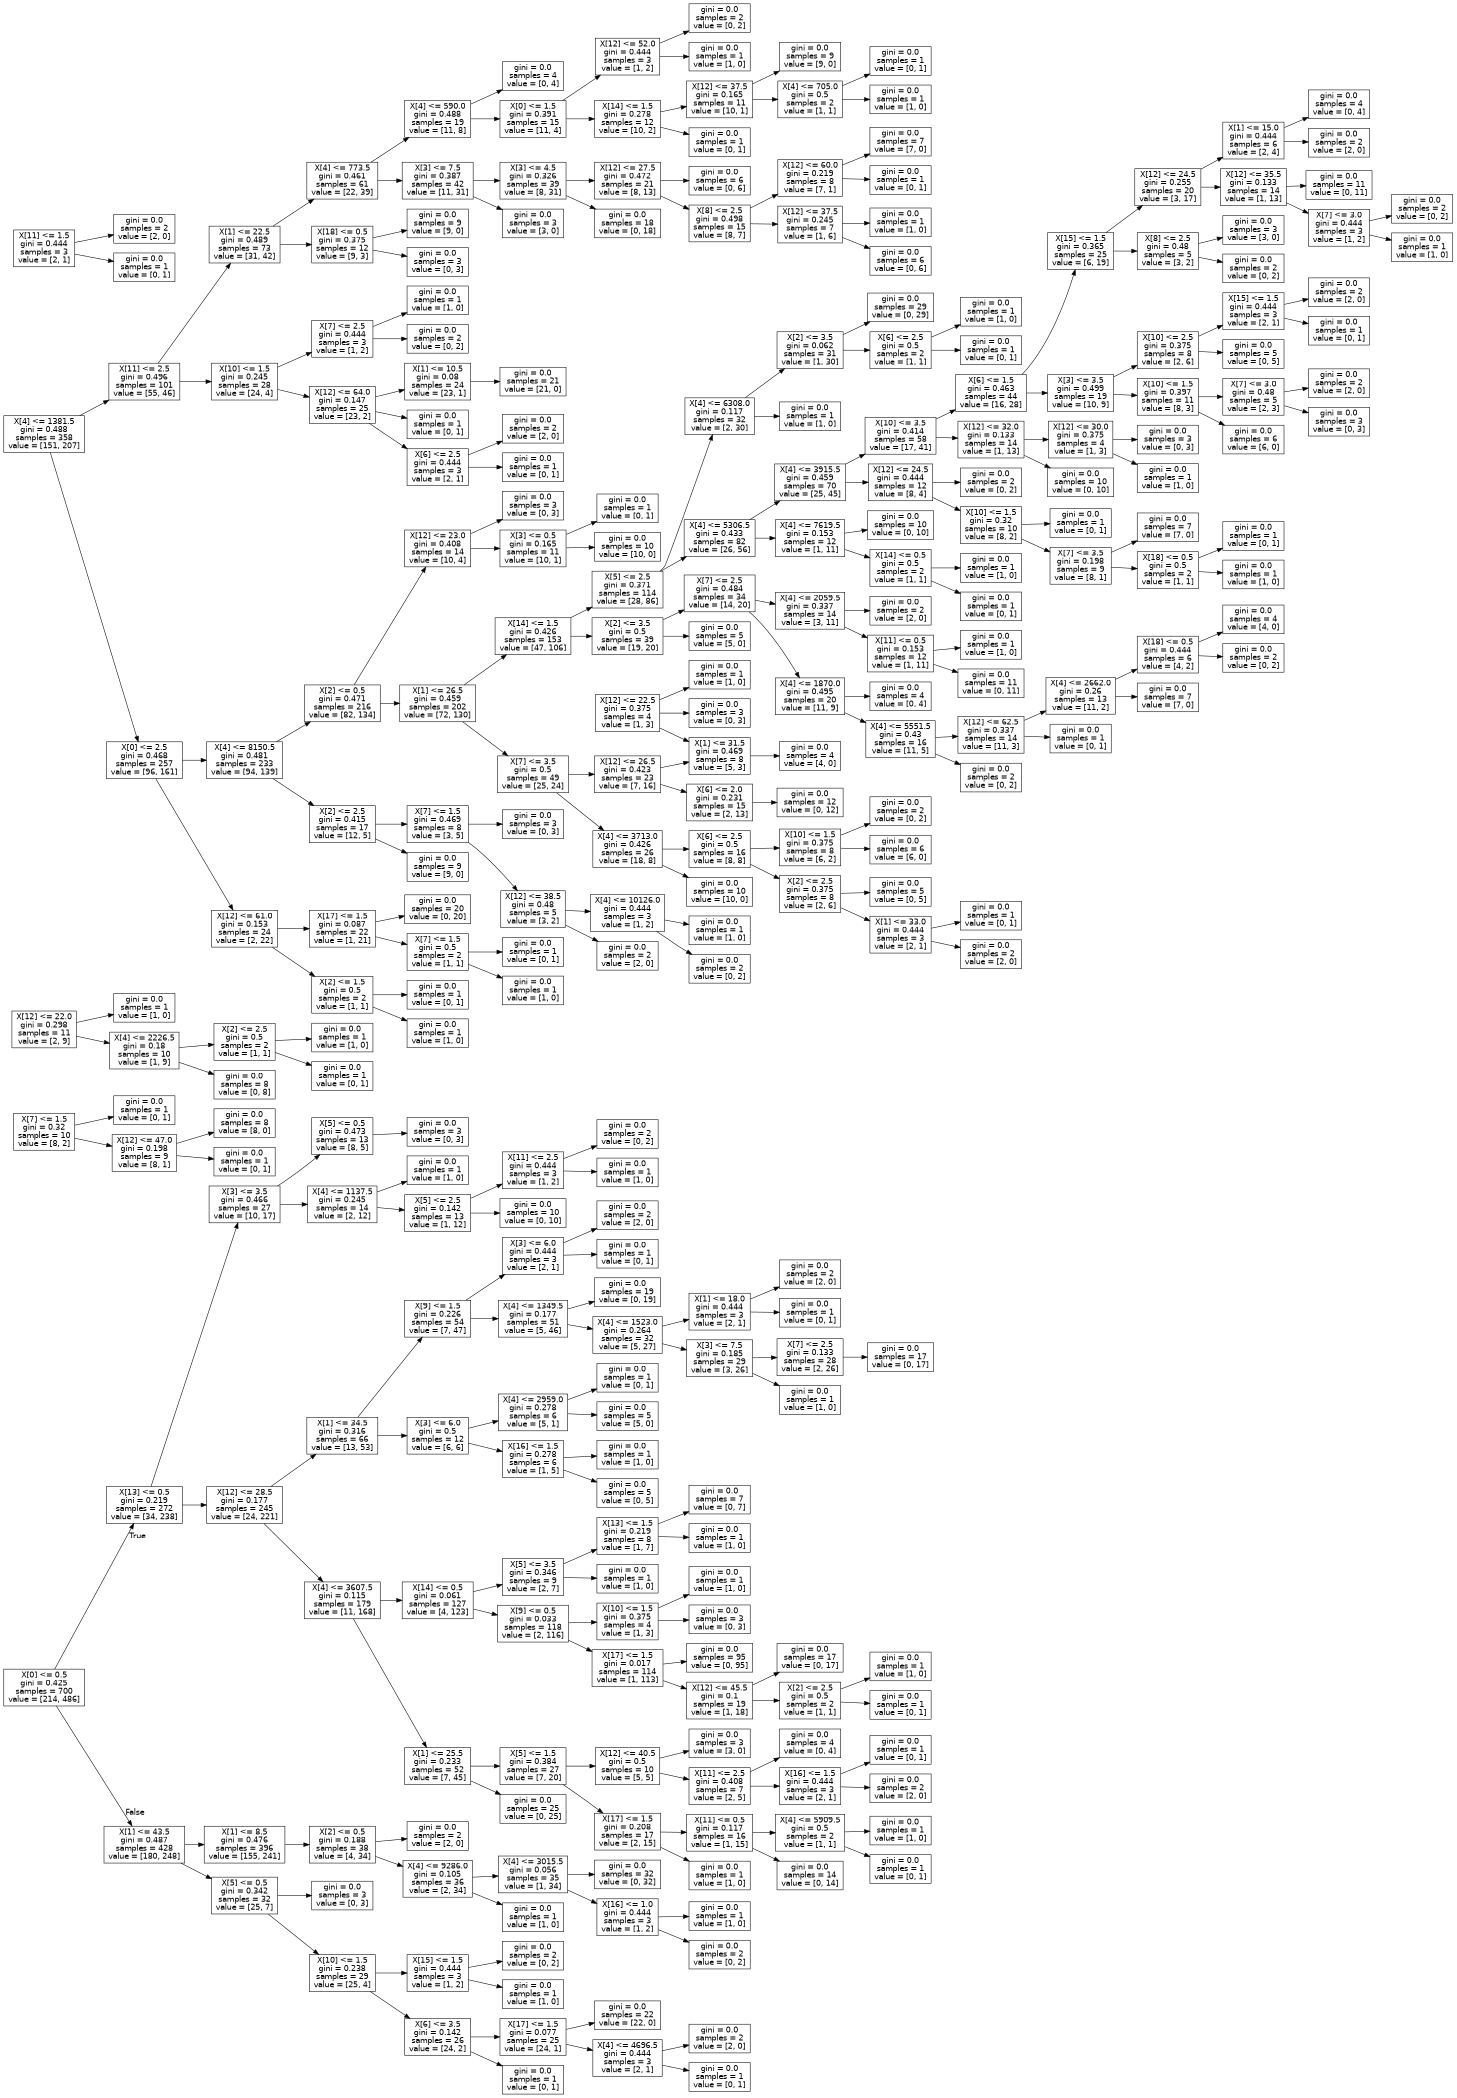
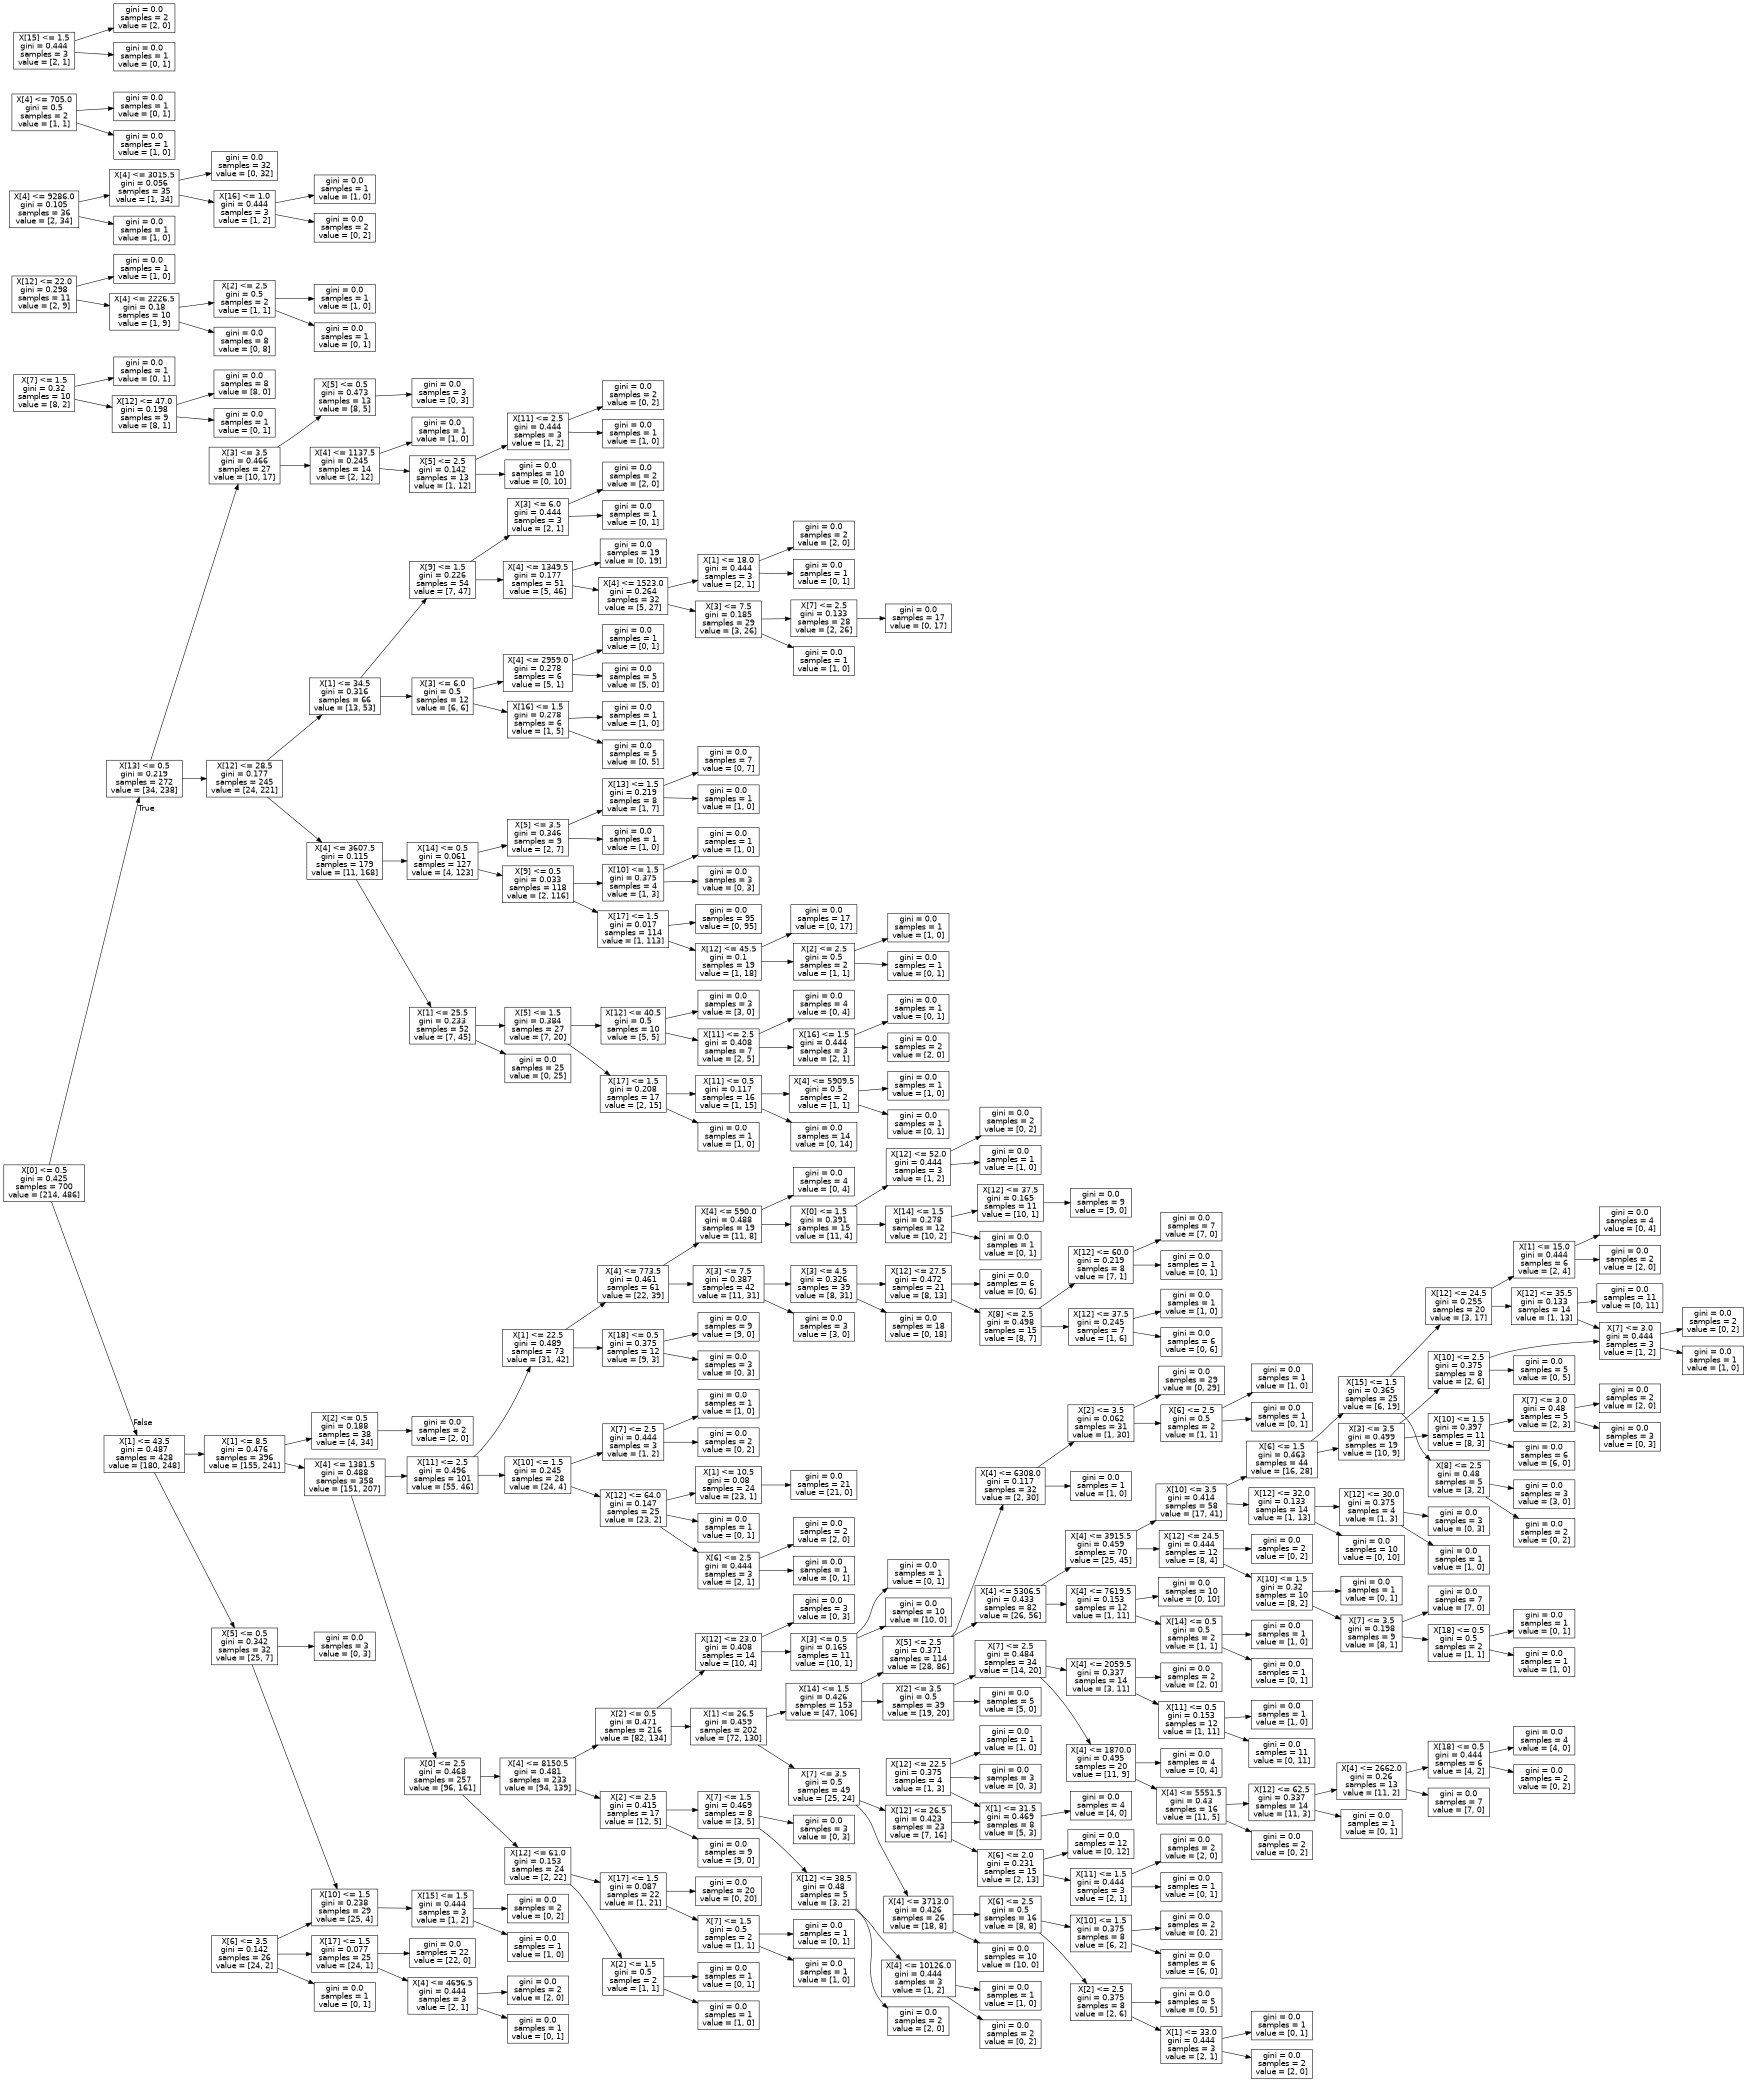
(763, 99) -> none
(1208, 332) -> (1541, 1346)
none -> (292, 1465)
(387, 1860) -> none
none -> (1054, 1877)
(388, 2003) -> (292, 1932)
